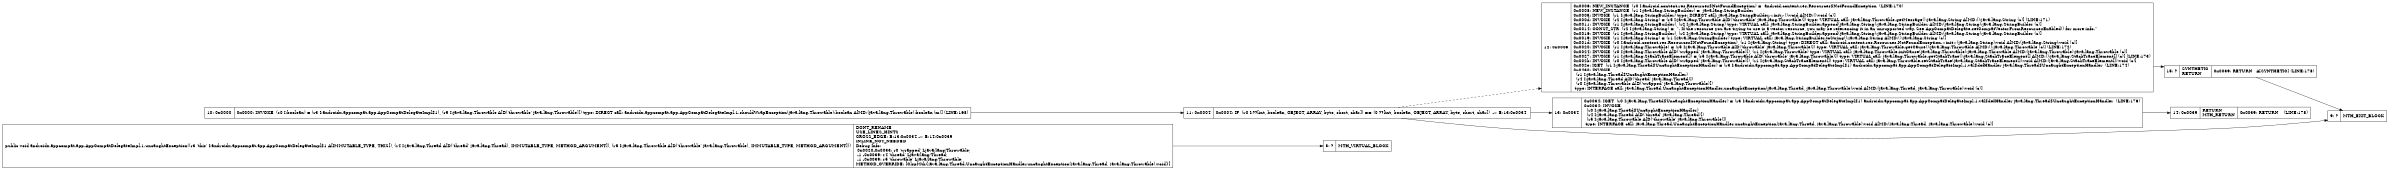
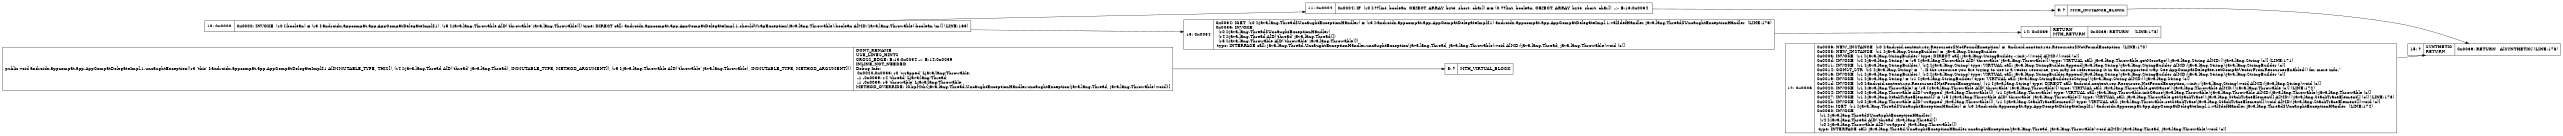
(1593, 70) -> (1837, 111)
(2298, 93) -> (2298, 12)
(1468, 98) -> none
(1604, 106) -> (1236, 28)
(1540, 113) -> (1076, 31)
(2364, 116) -> (2097, 10)
